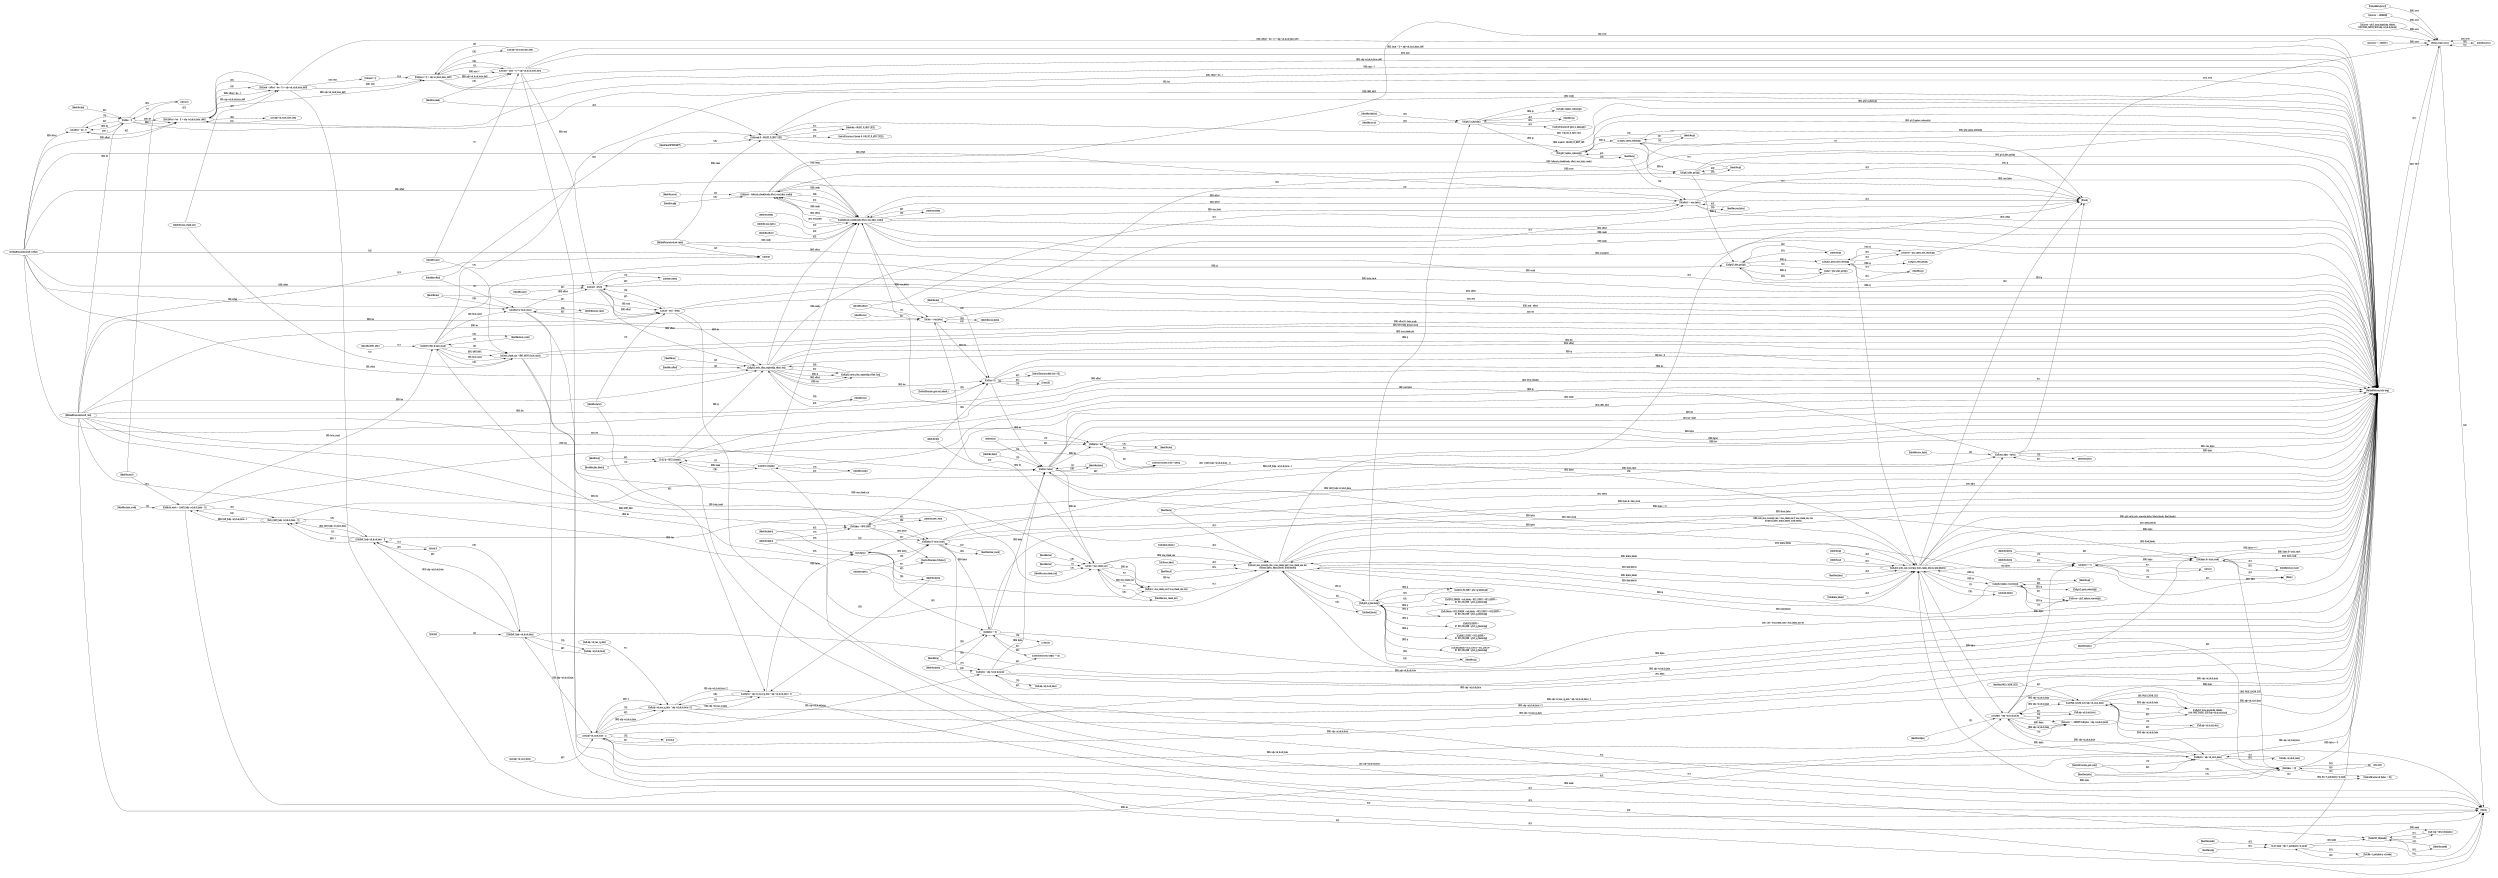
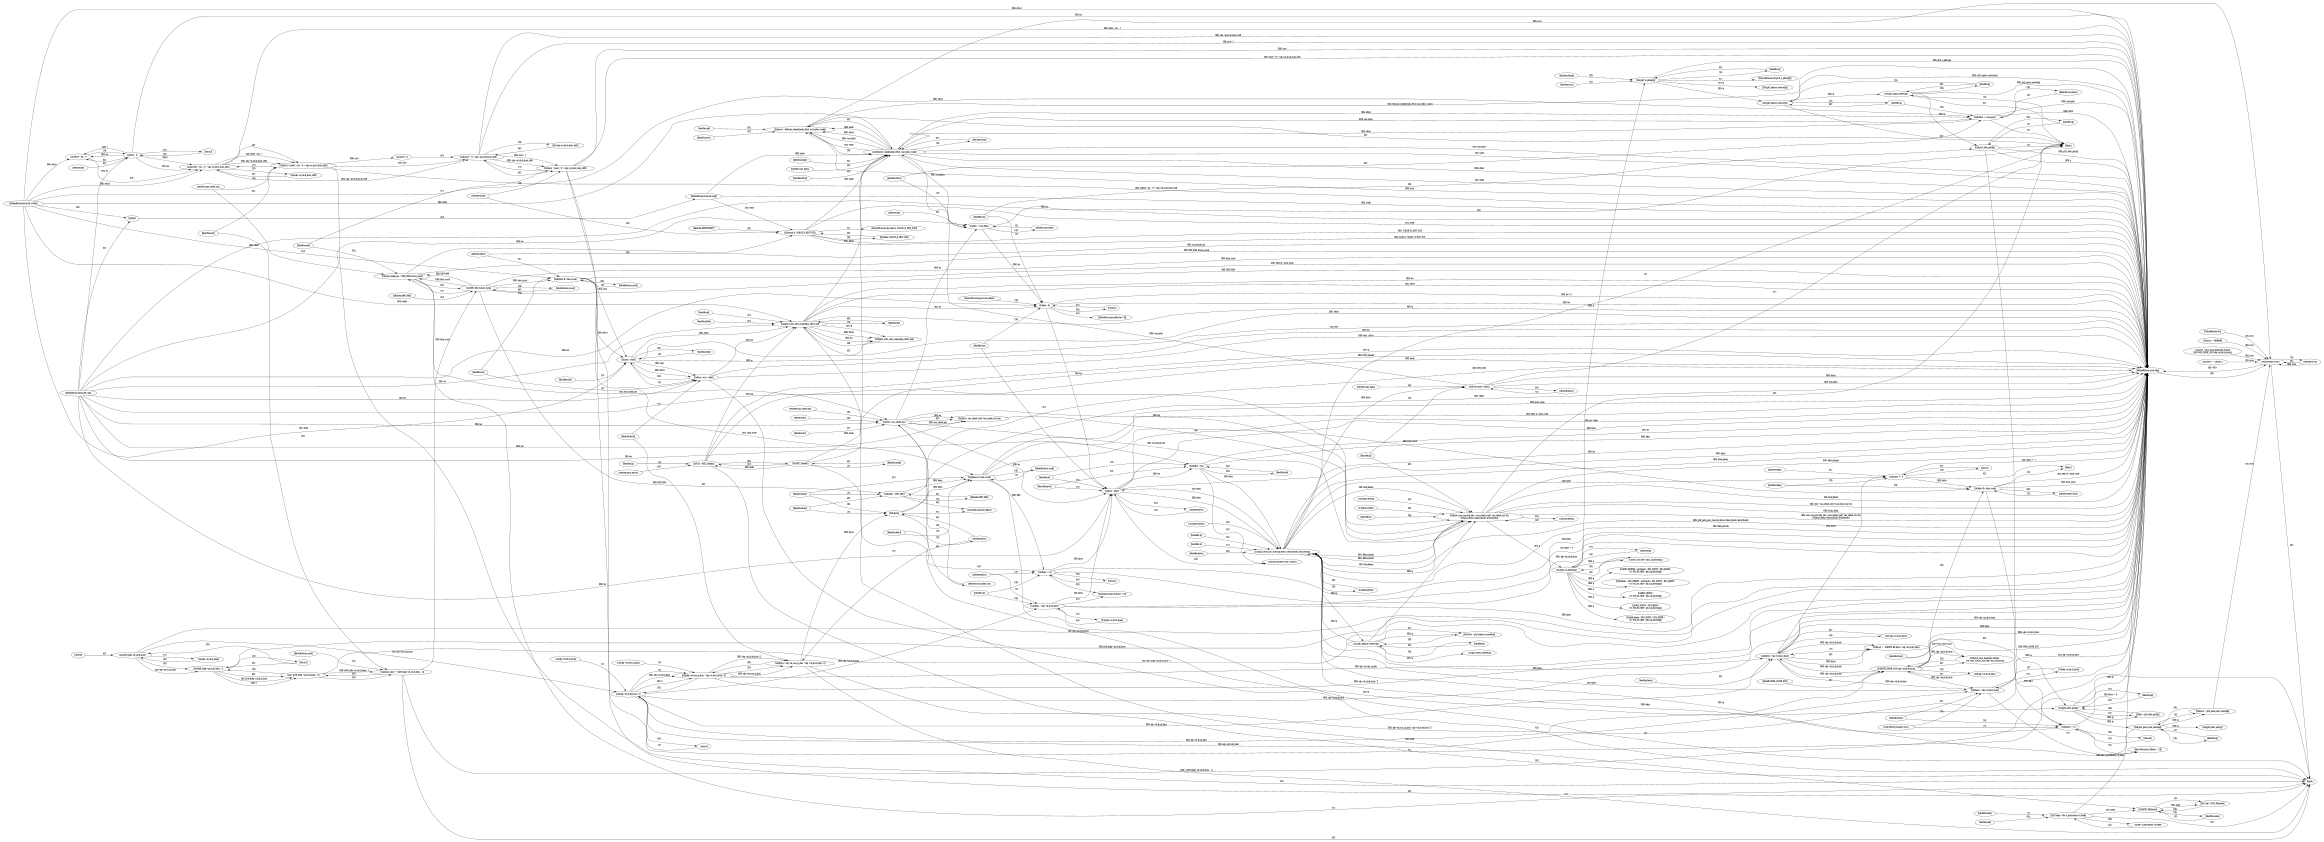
(719, 252) -> (418, 219)
(1071, 515) -> (1011, 466)
